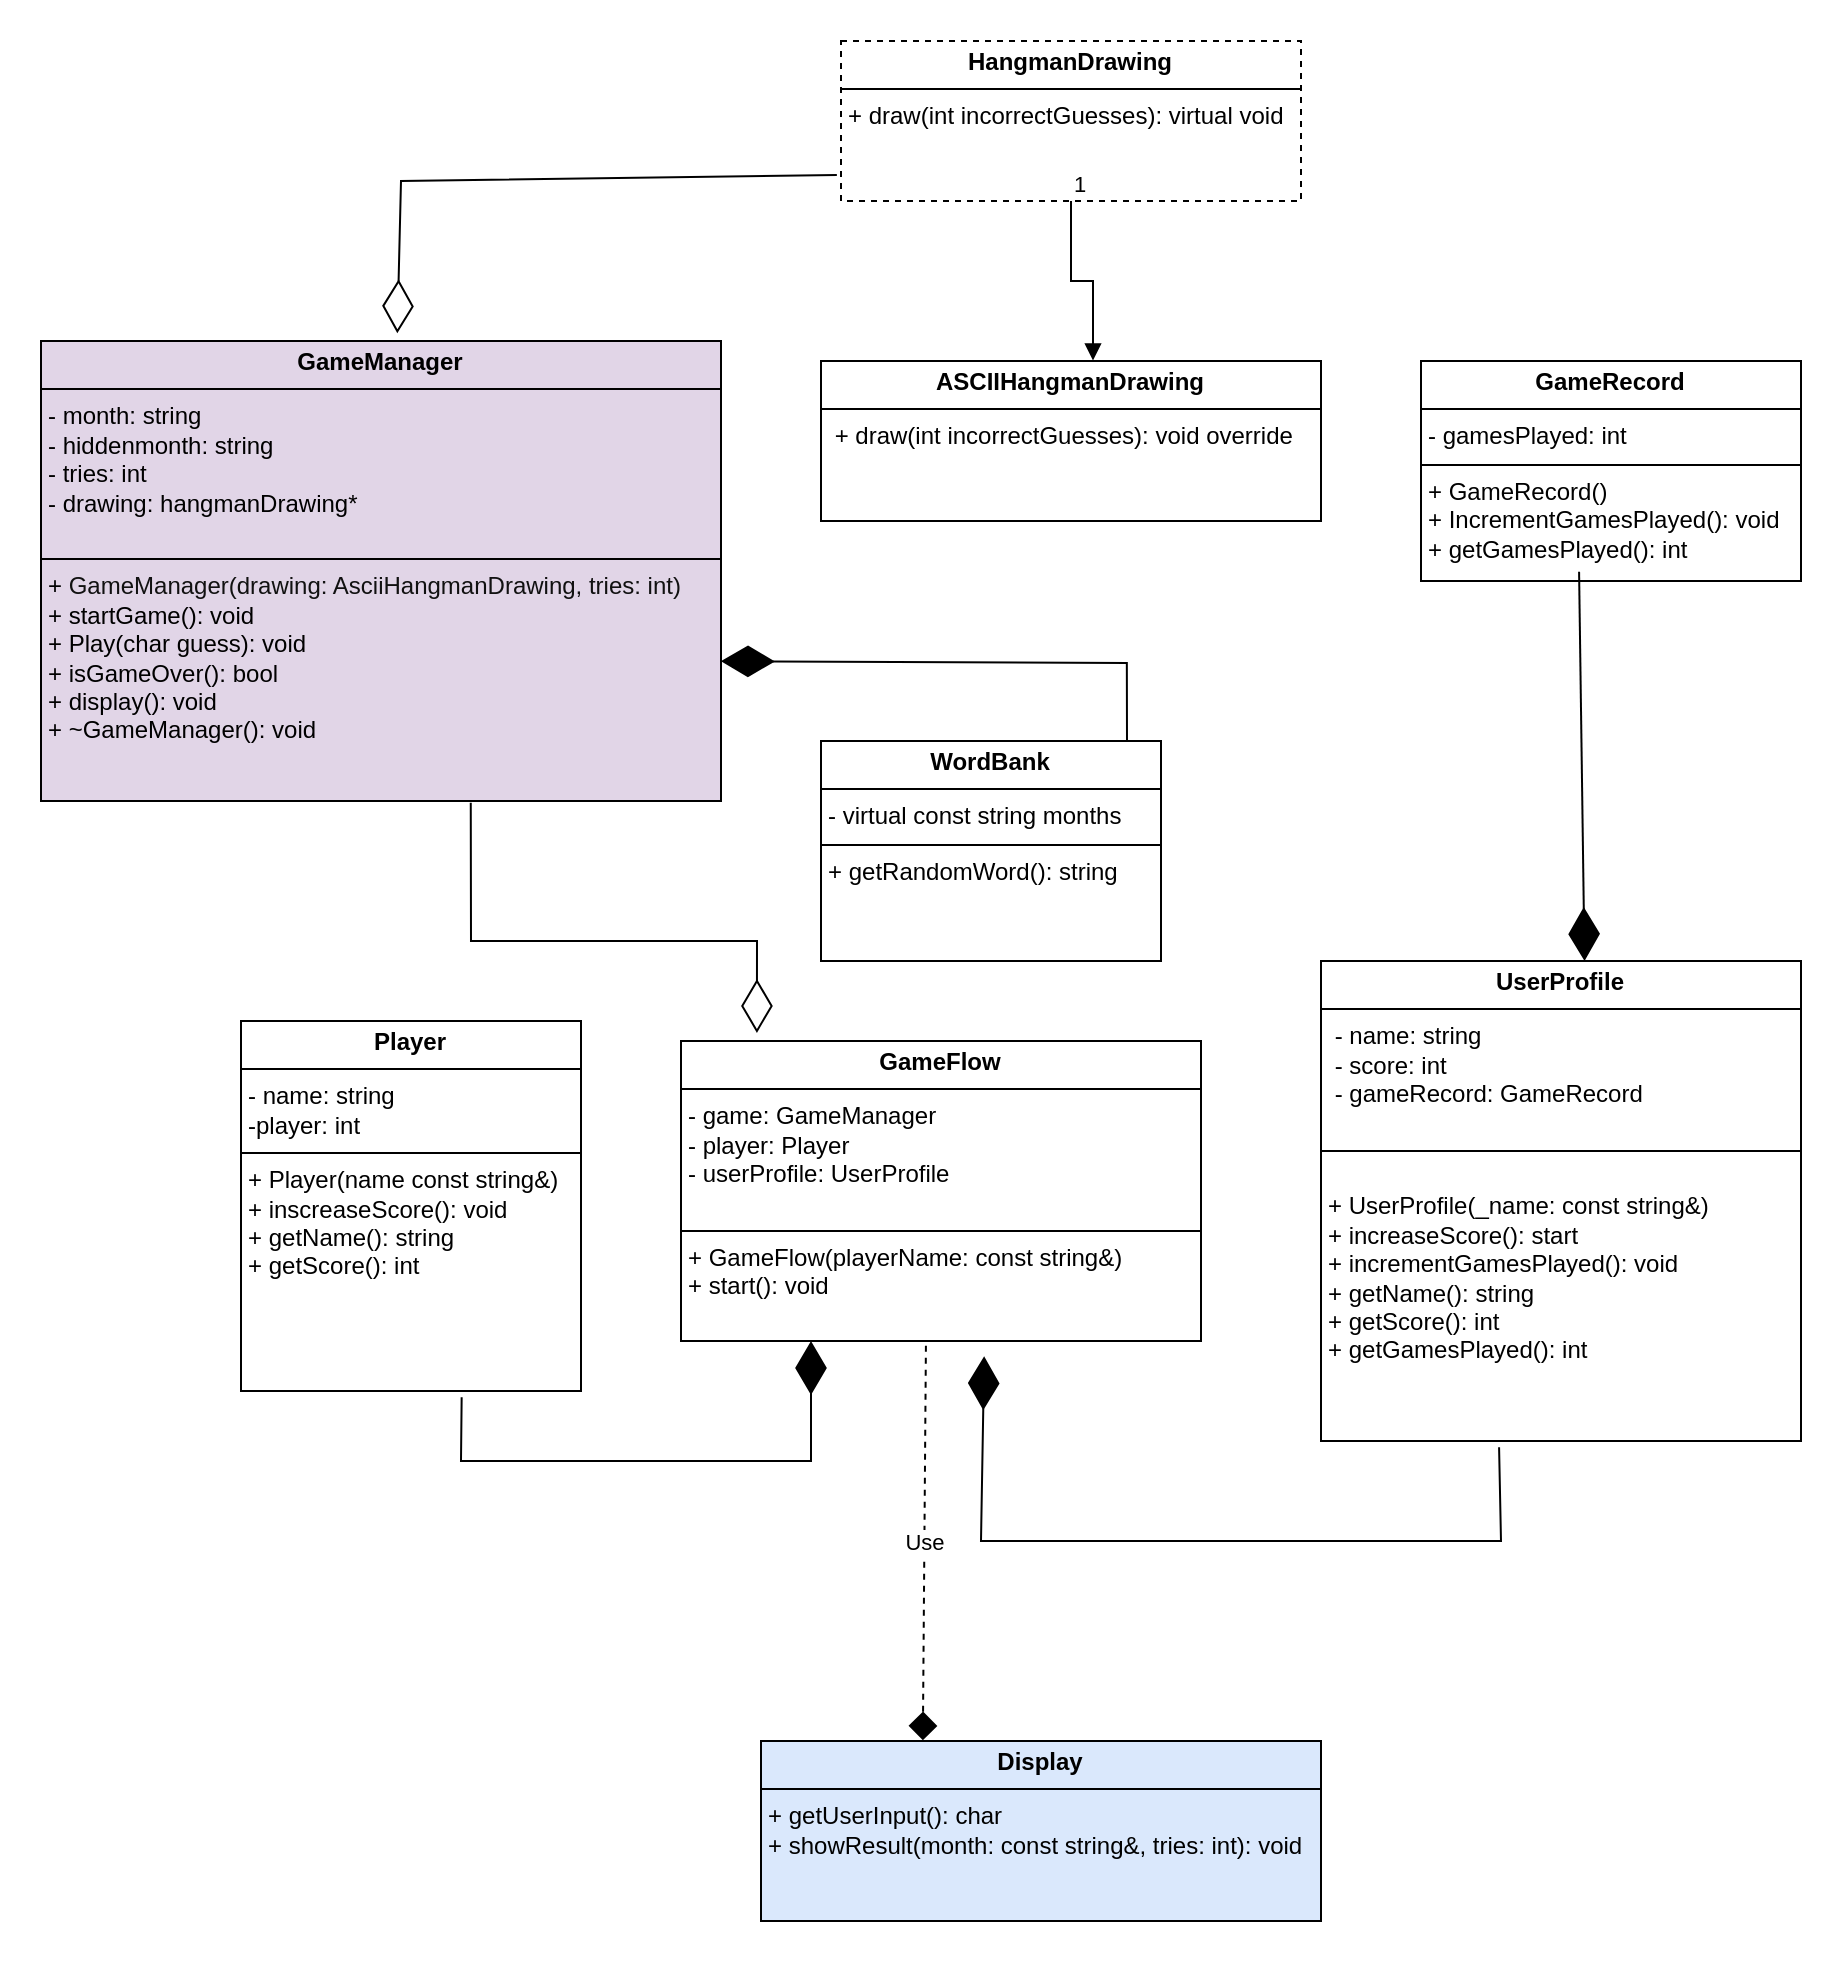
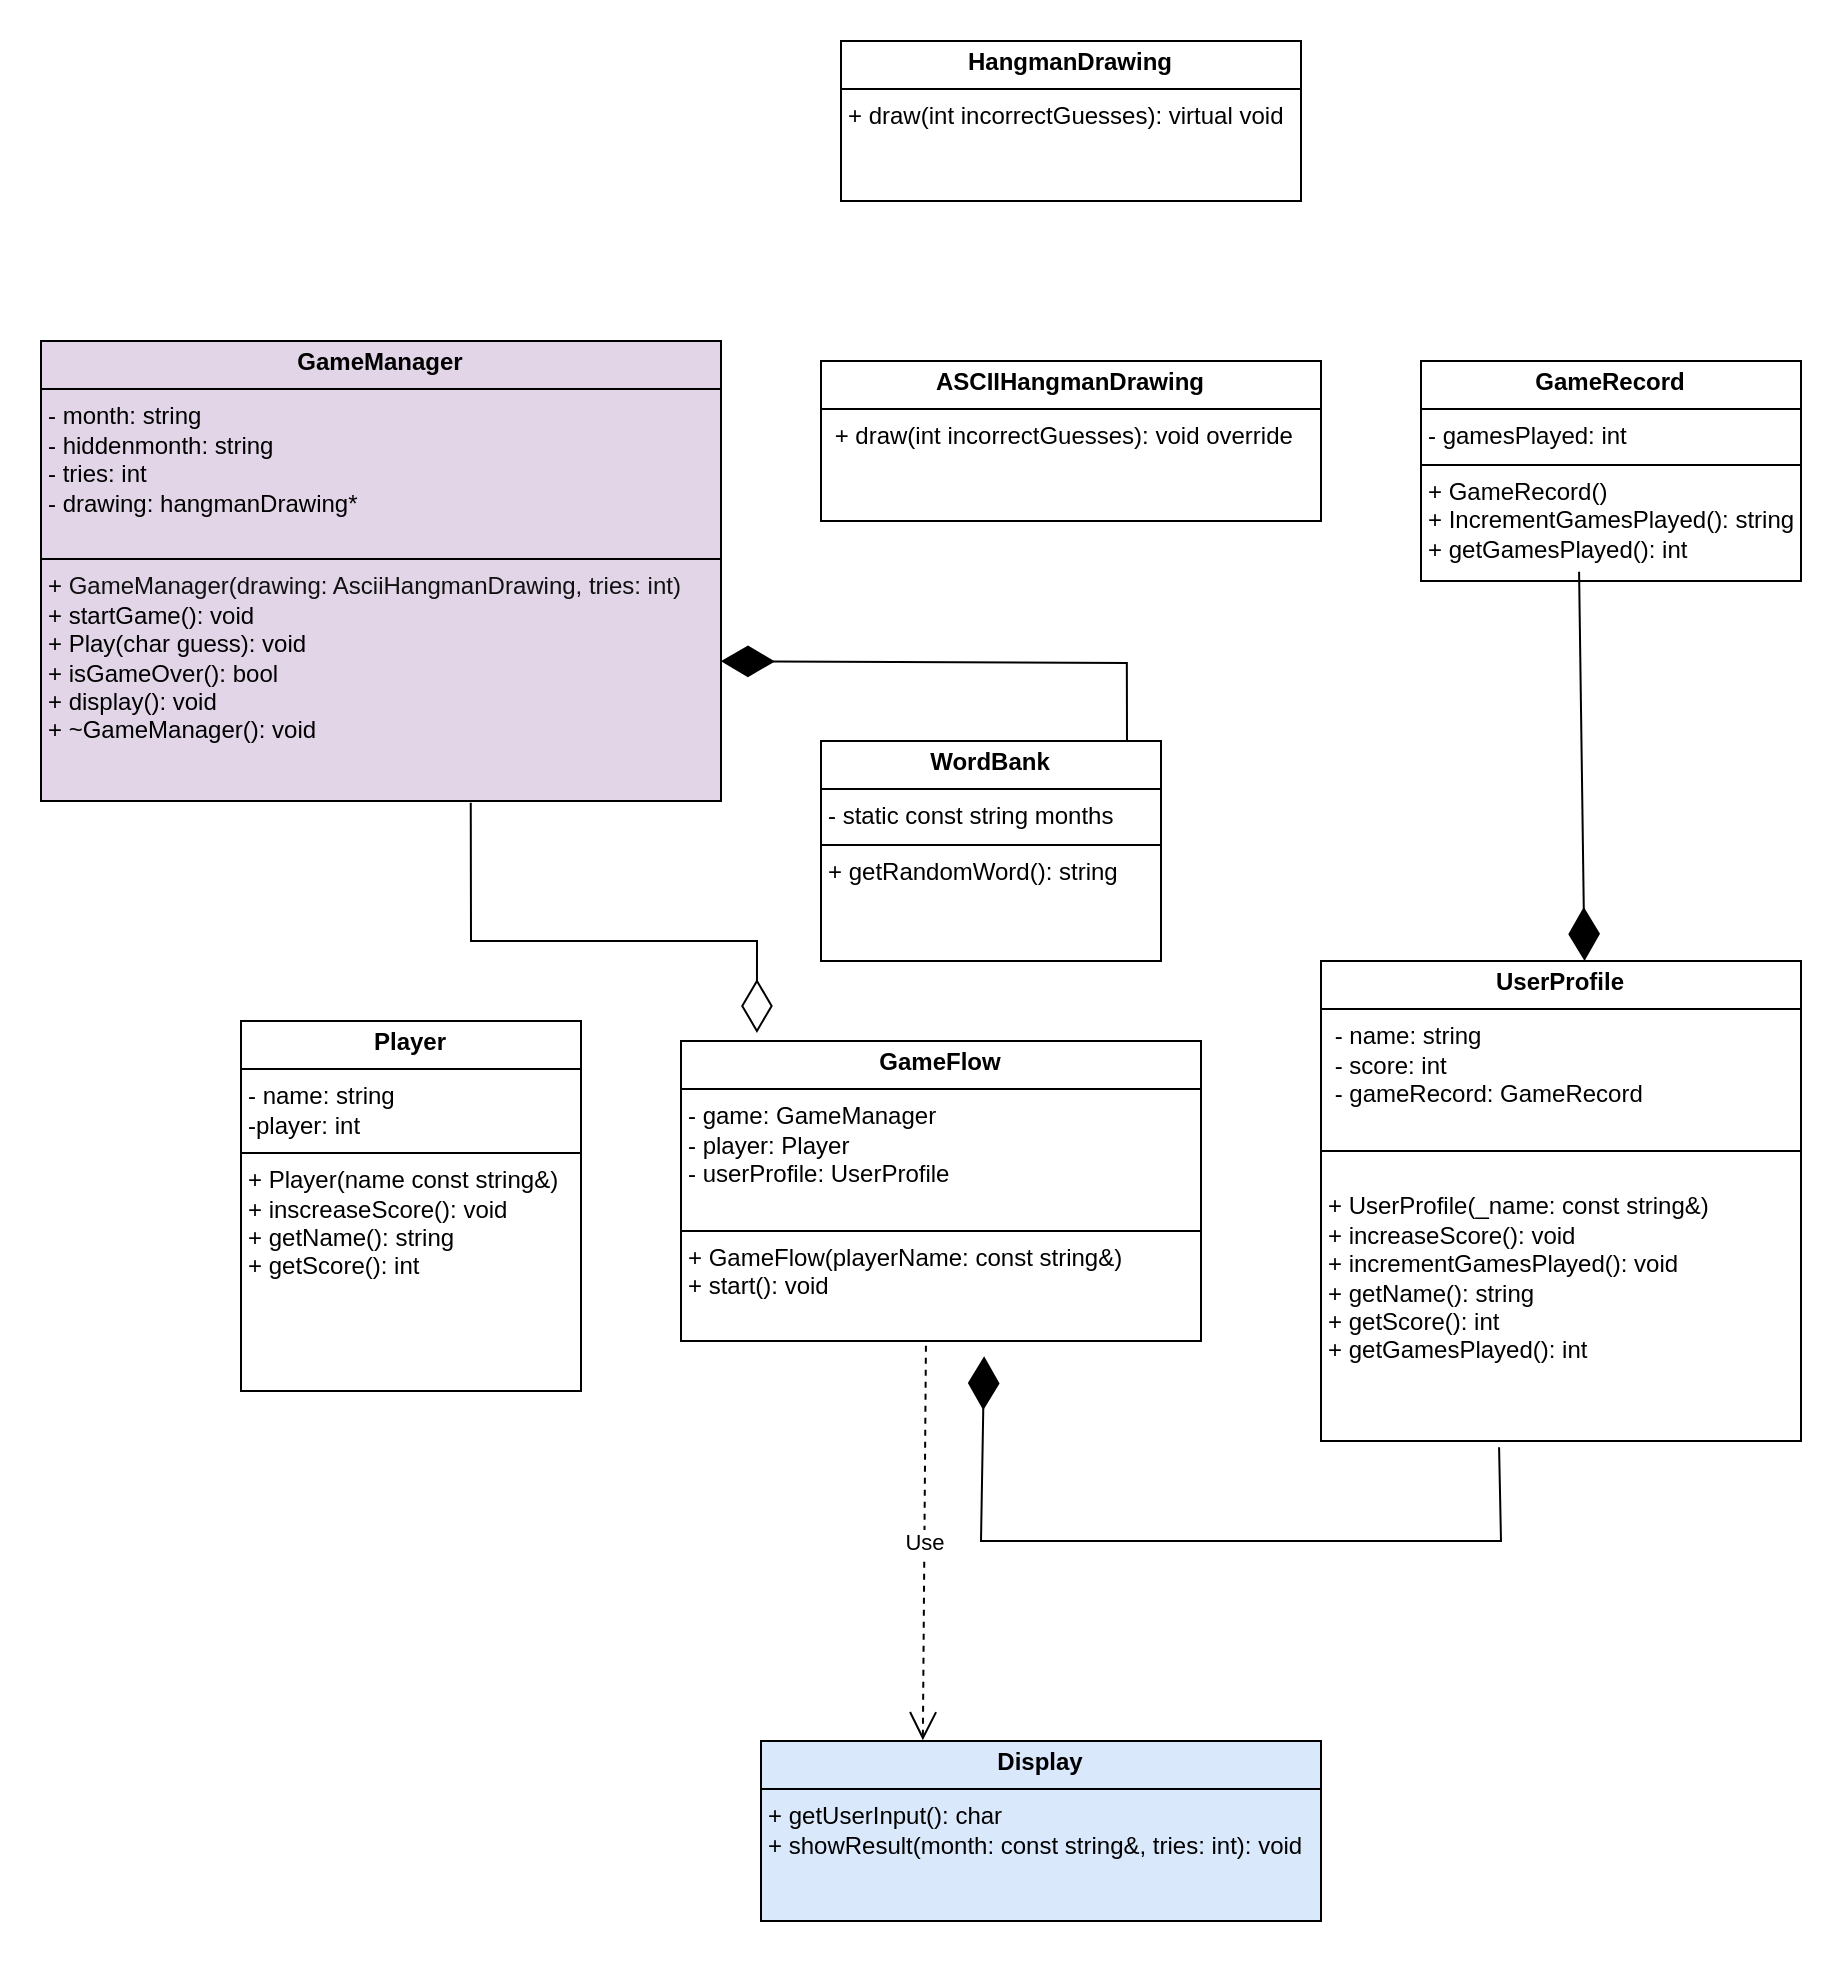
(1071, 121) -> (1071, 121)
(569, 179) -> none
(1073, 281) -> none
(1607, 433) -> (1613, 447)
(993, 799) -> (990, 784)
(1534, 1105) -> (1534, 1105)
(638, 1461) -> none
(923, 1711) -> (923, 1723)
